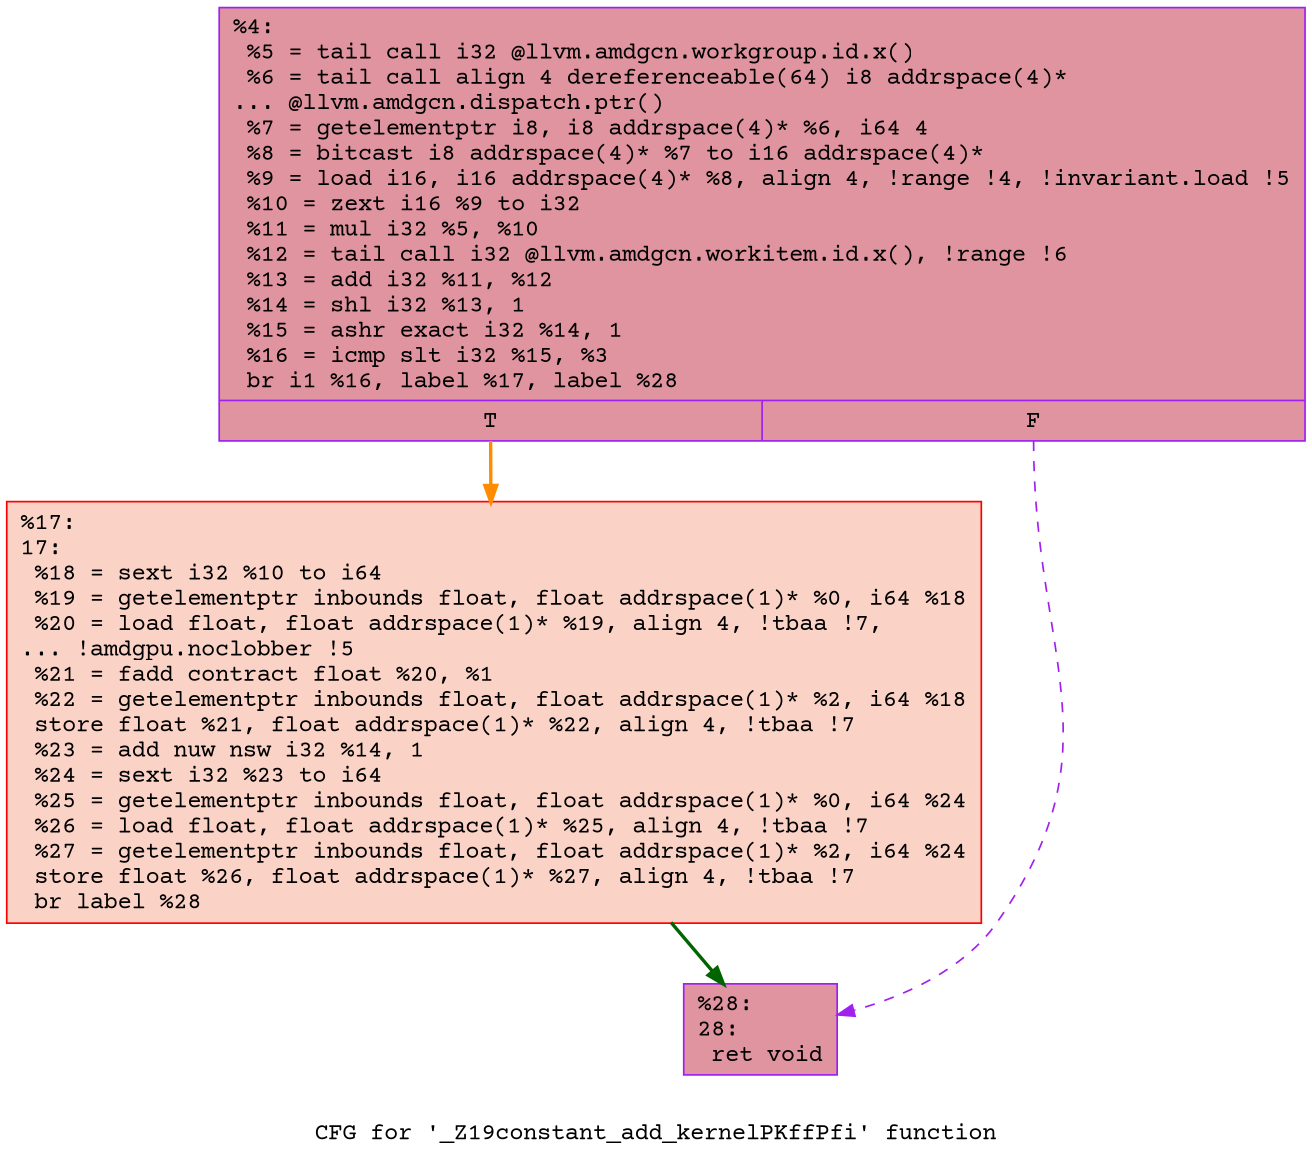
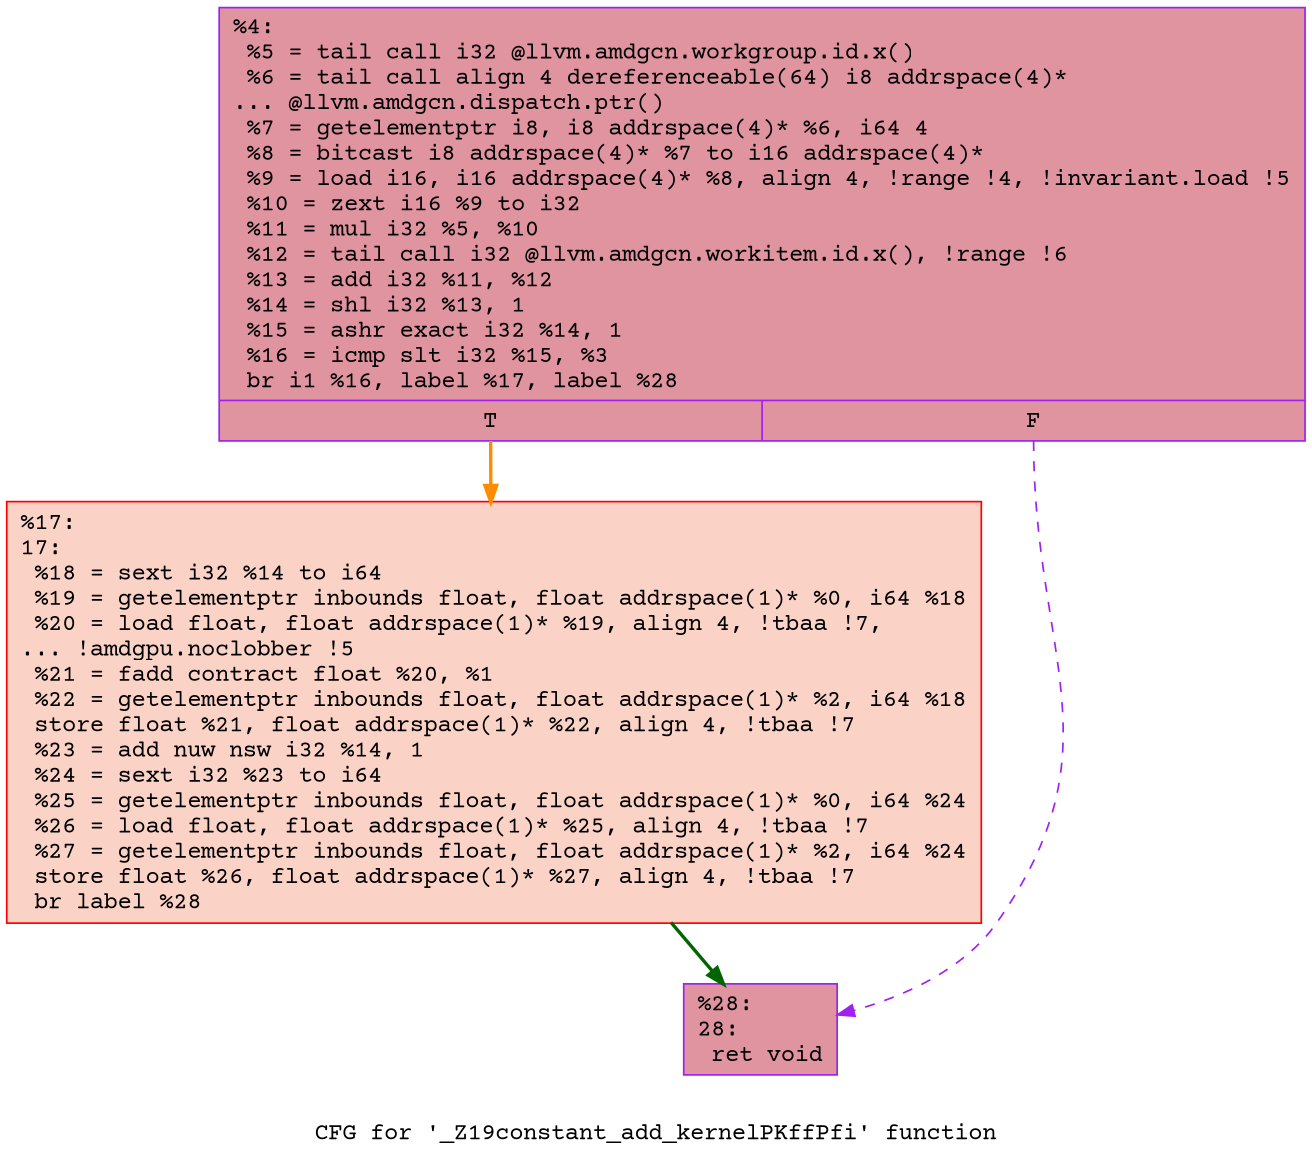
(201, 572) -> (201, 572)
